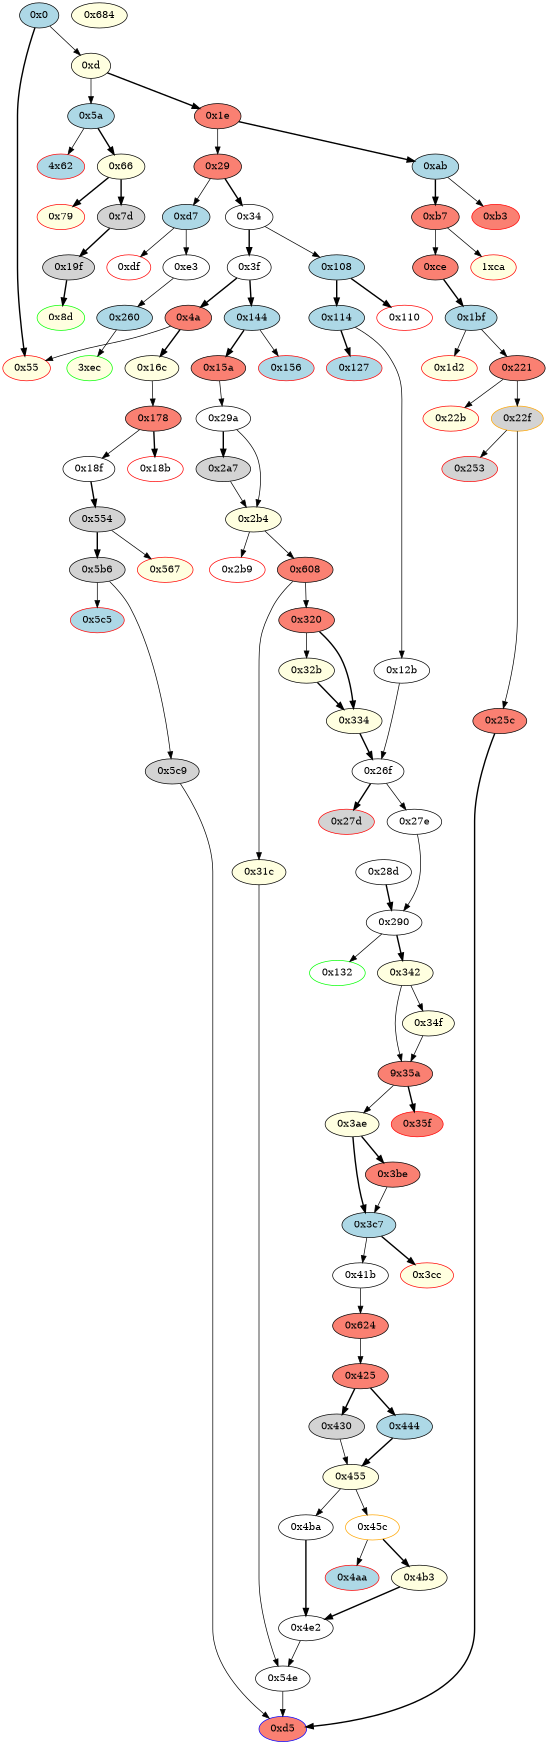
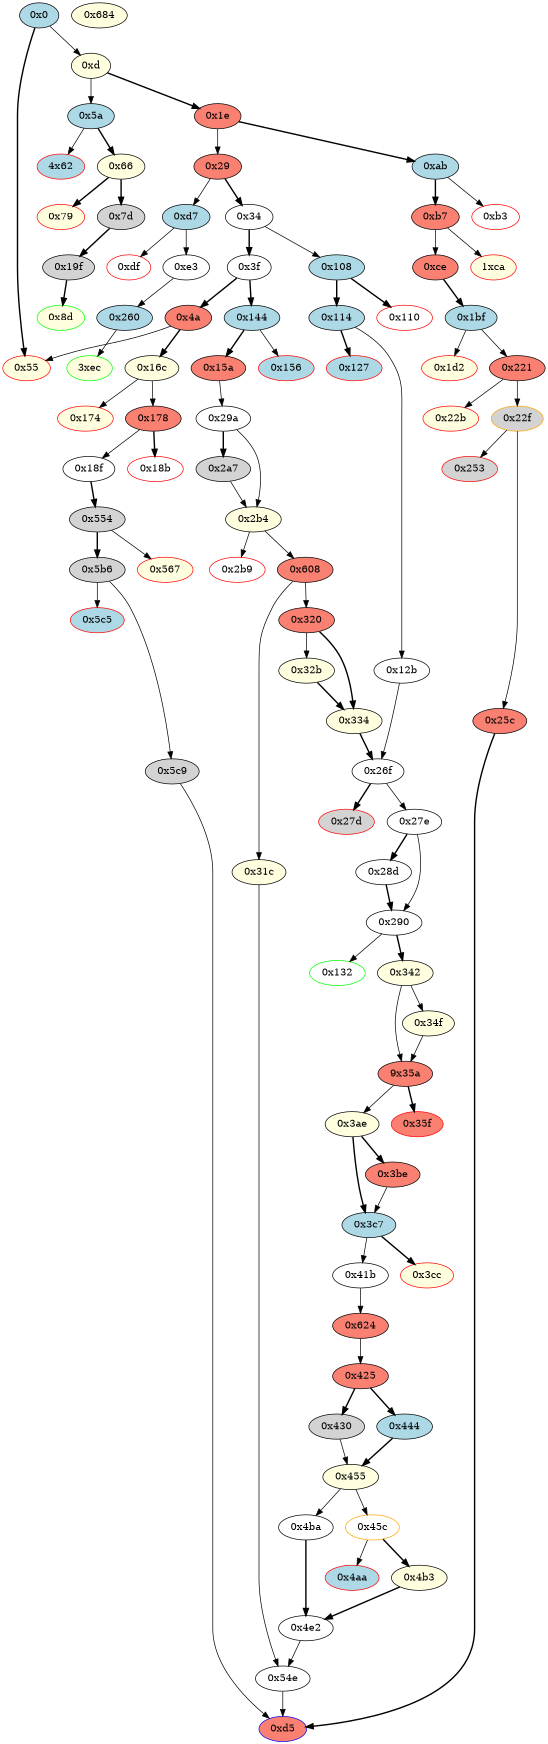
(496, 217) -> (496, 217)
none -> (85, 419)
none -> (401, 844)
